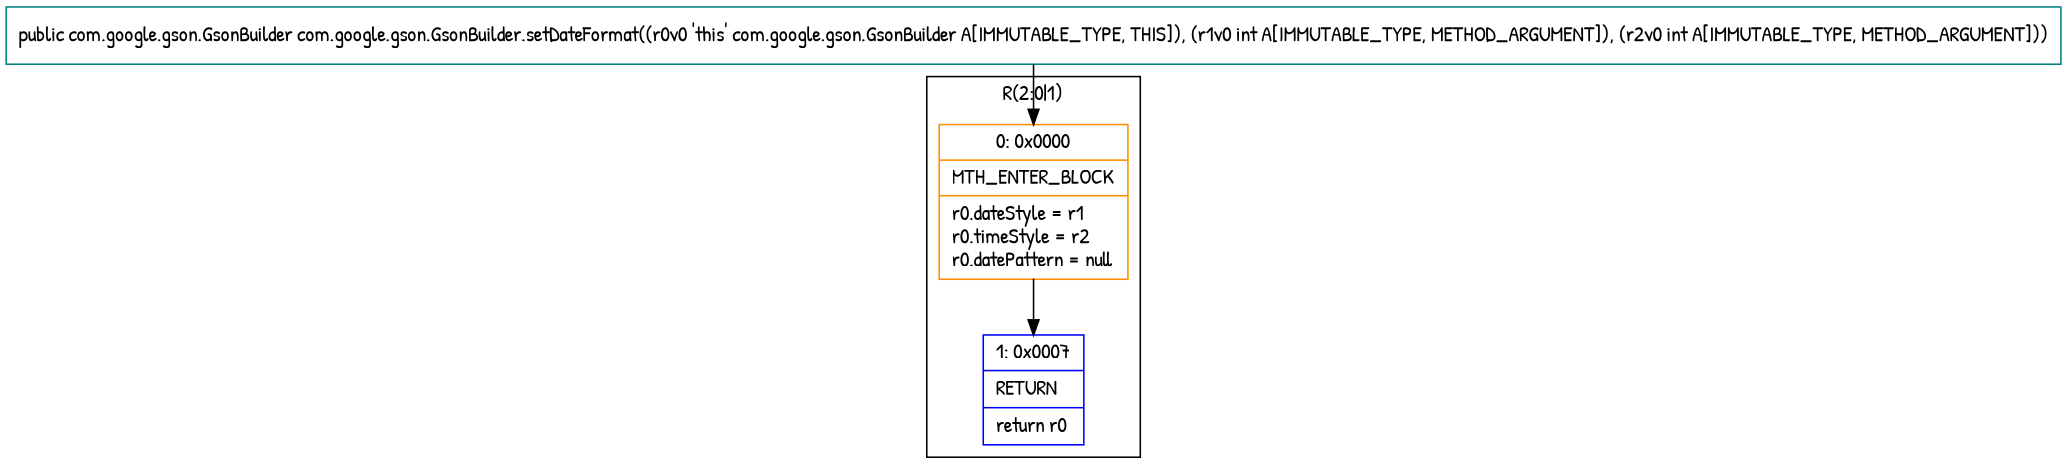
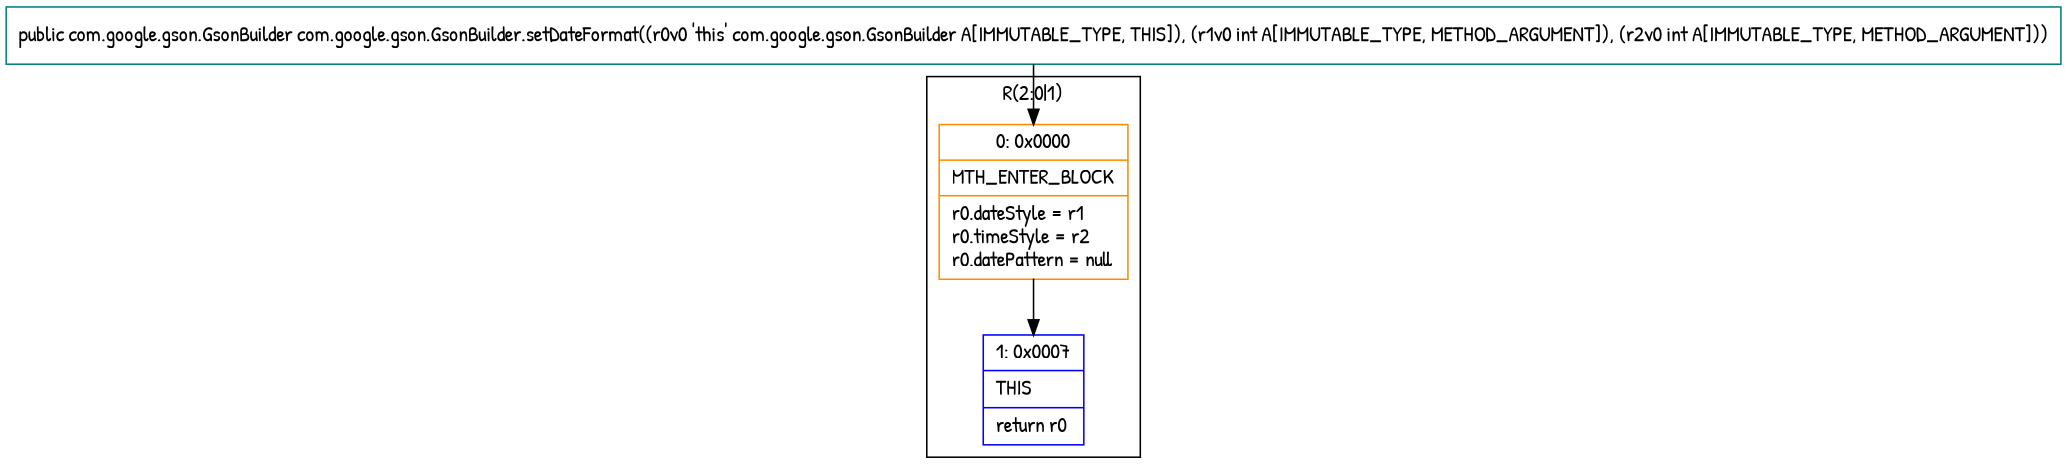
(1027, 388) -> (1014, 388)
